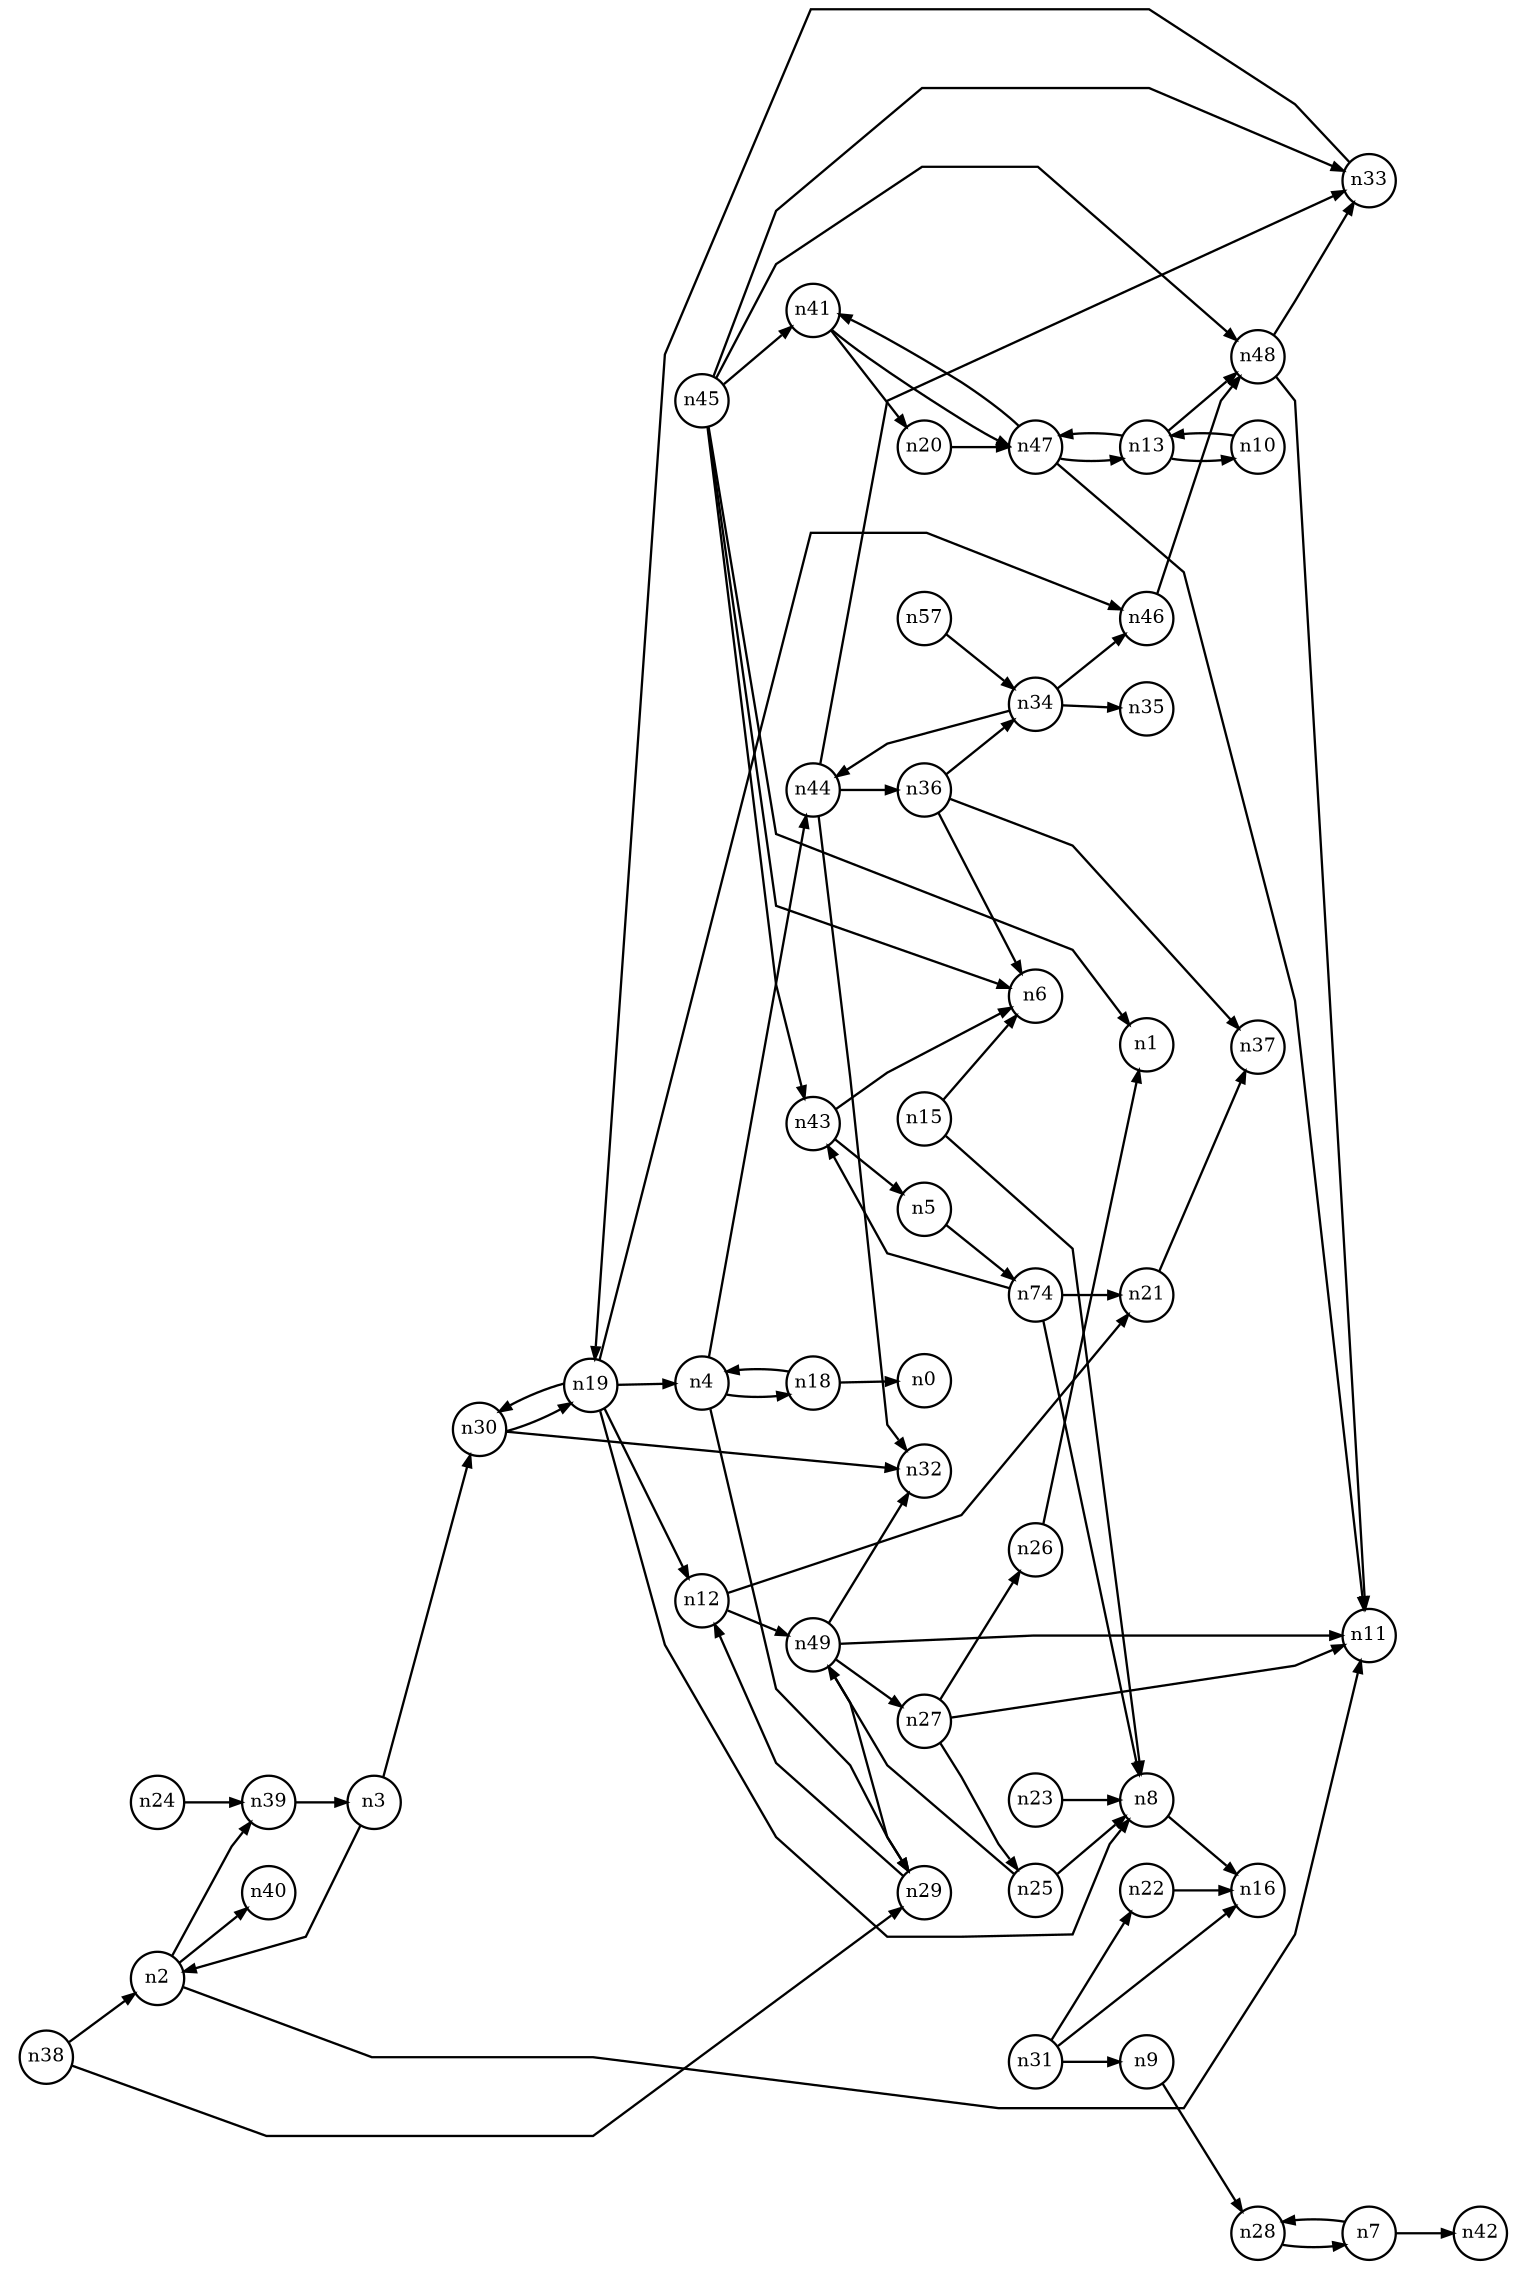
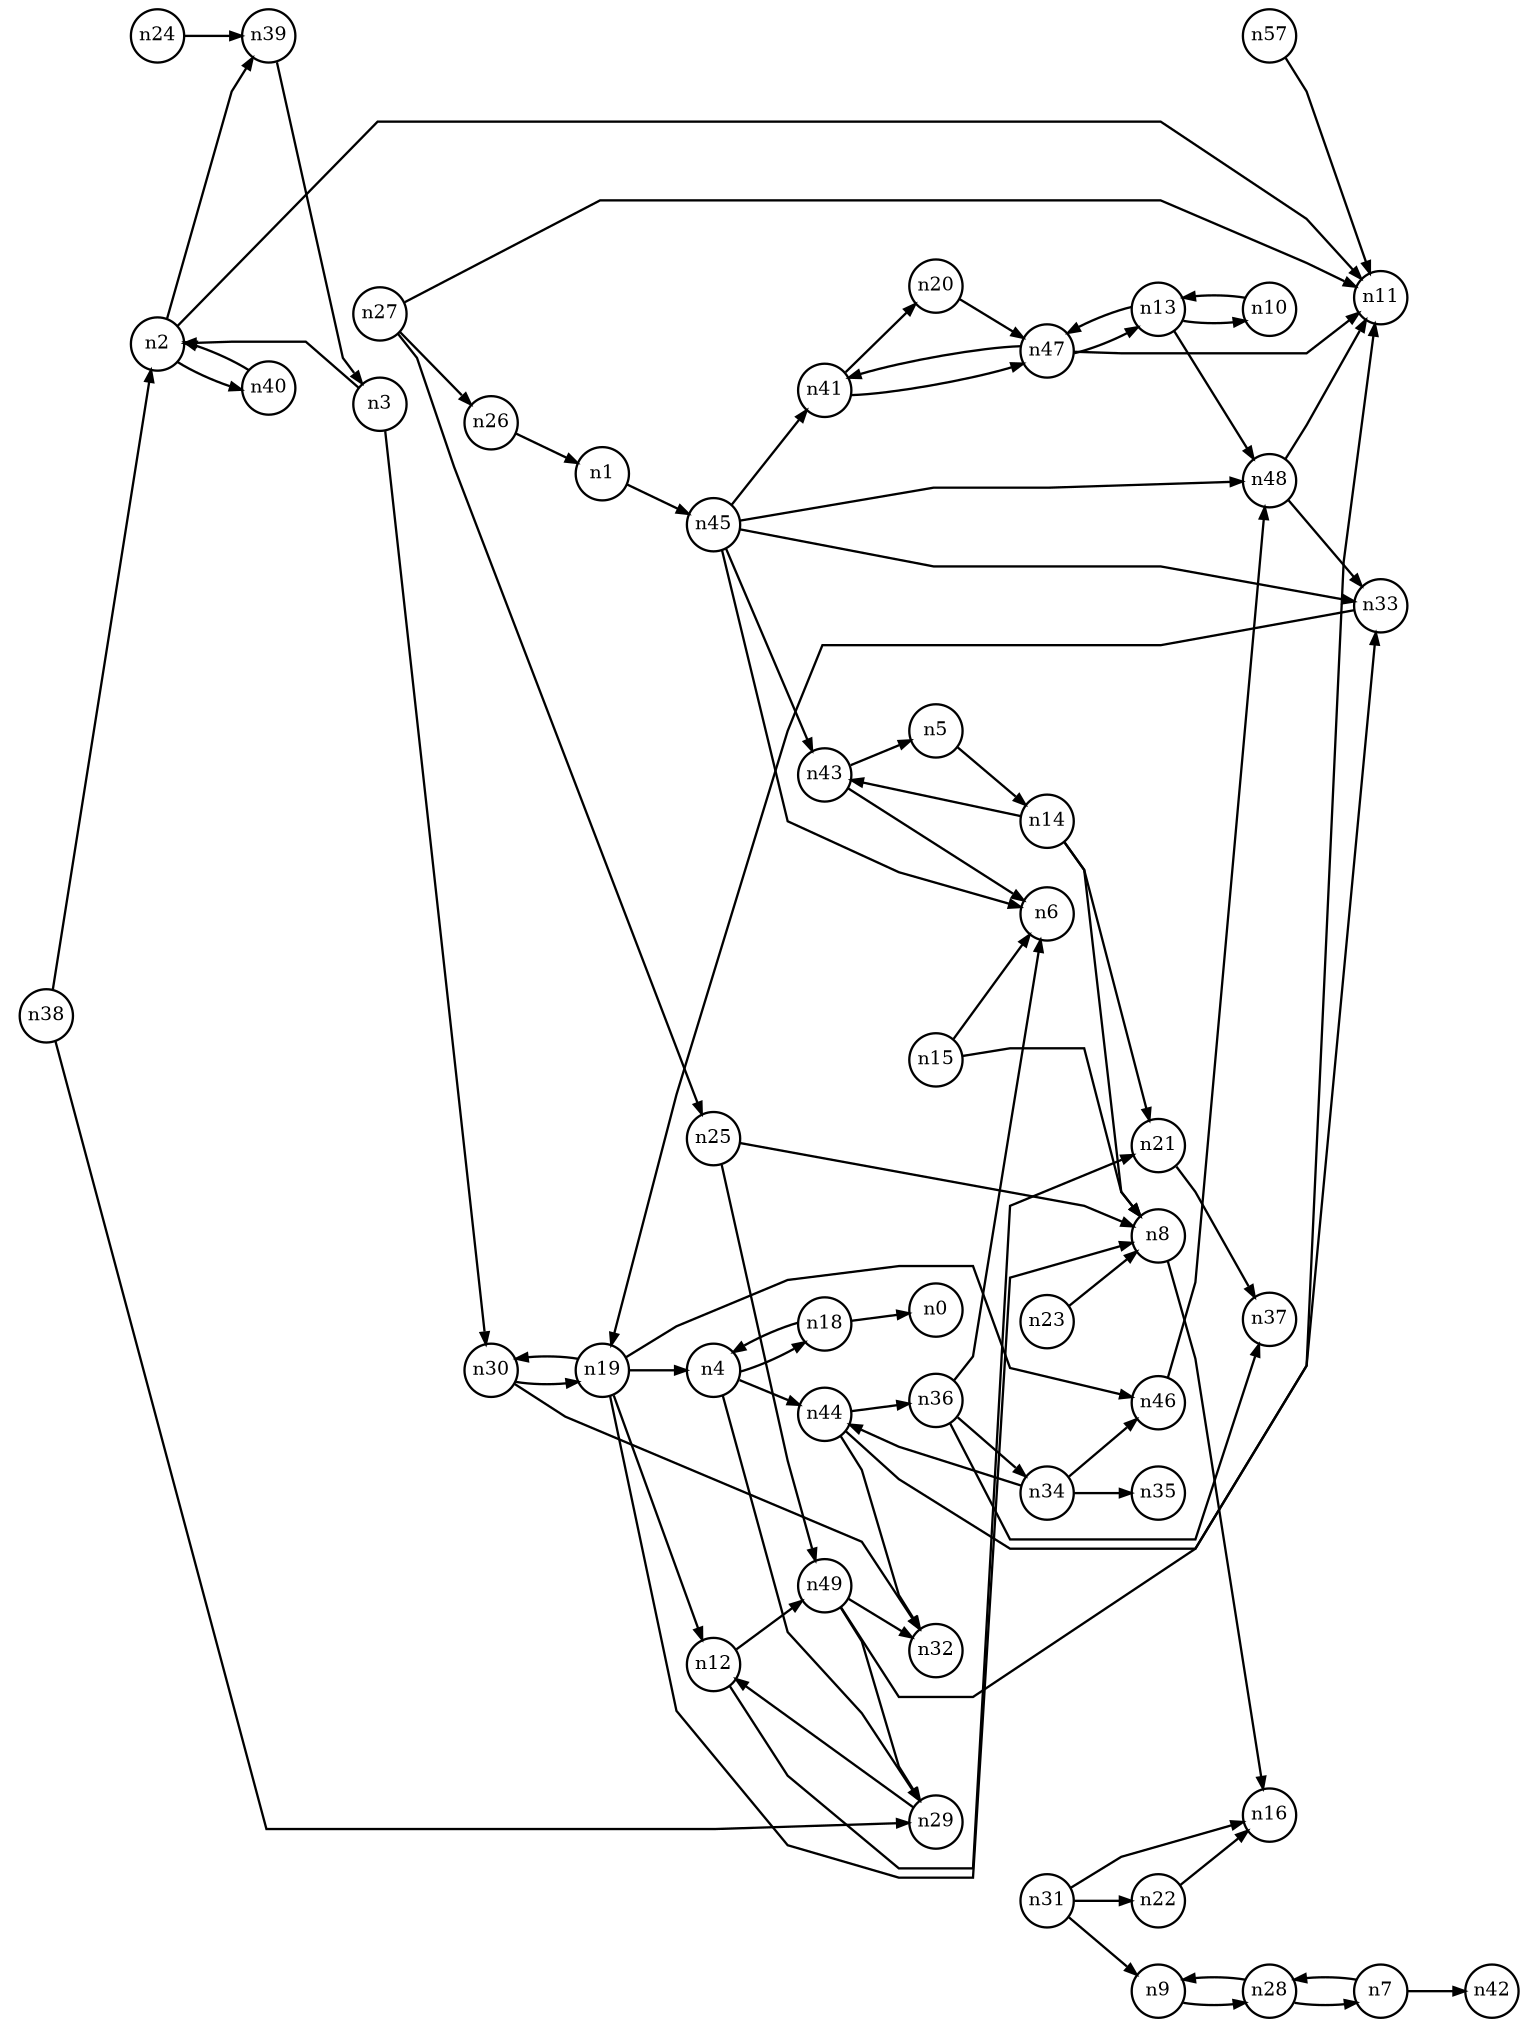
none -> (223, 357)
(975, 658) -> (1330, 158)
(846, 861) -> (653, 497)
(1036, 1295) -> (1047, 821)
(864, 1680) -> none
none -> (1220, 1977)
